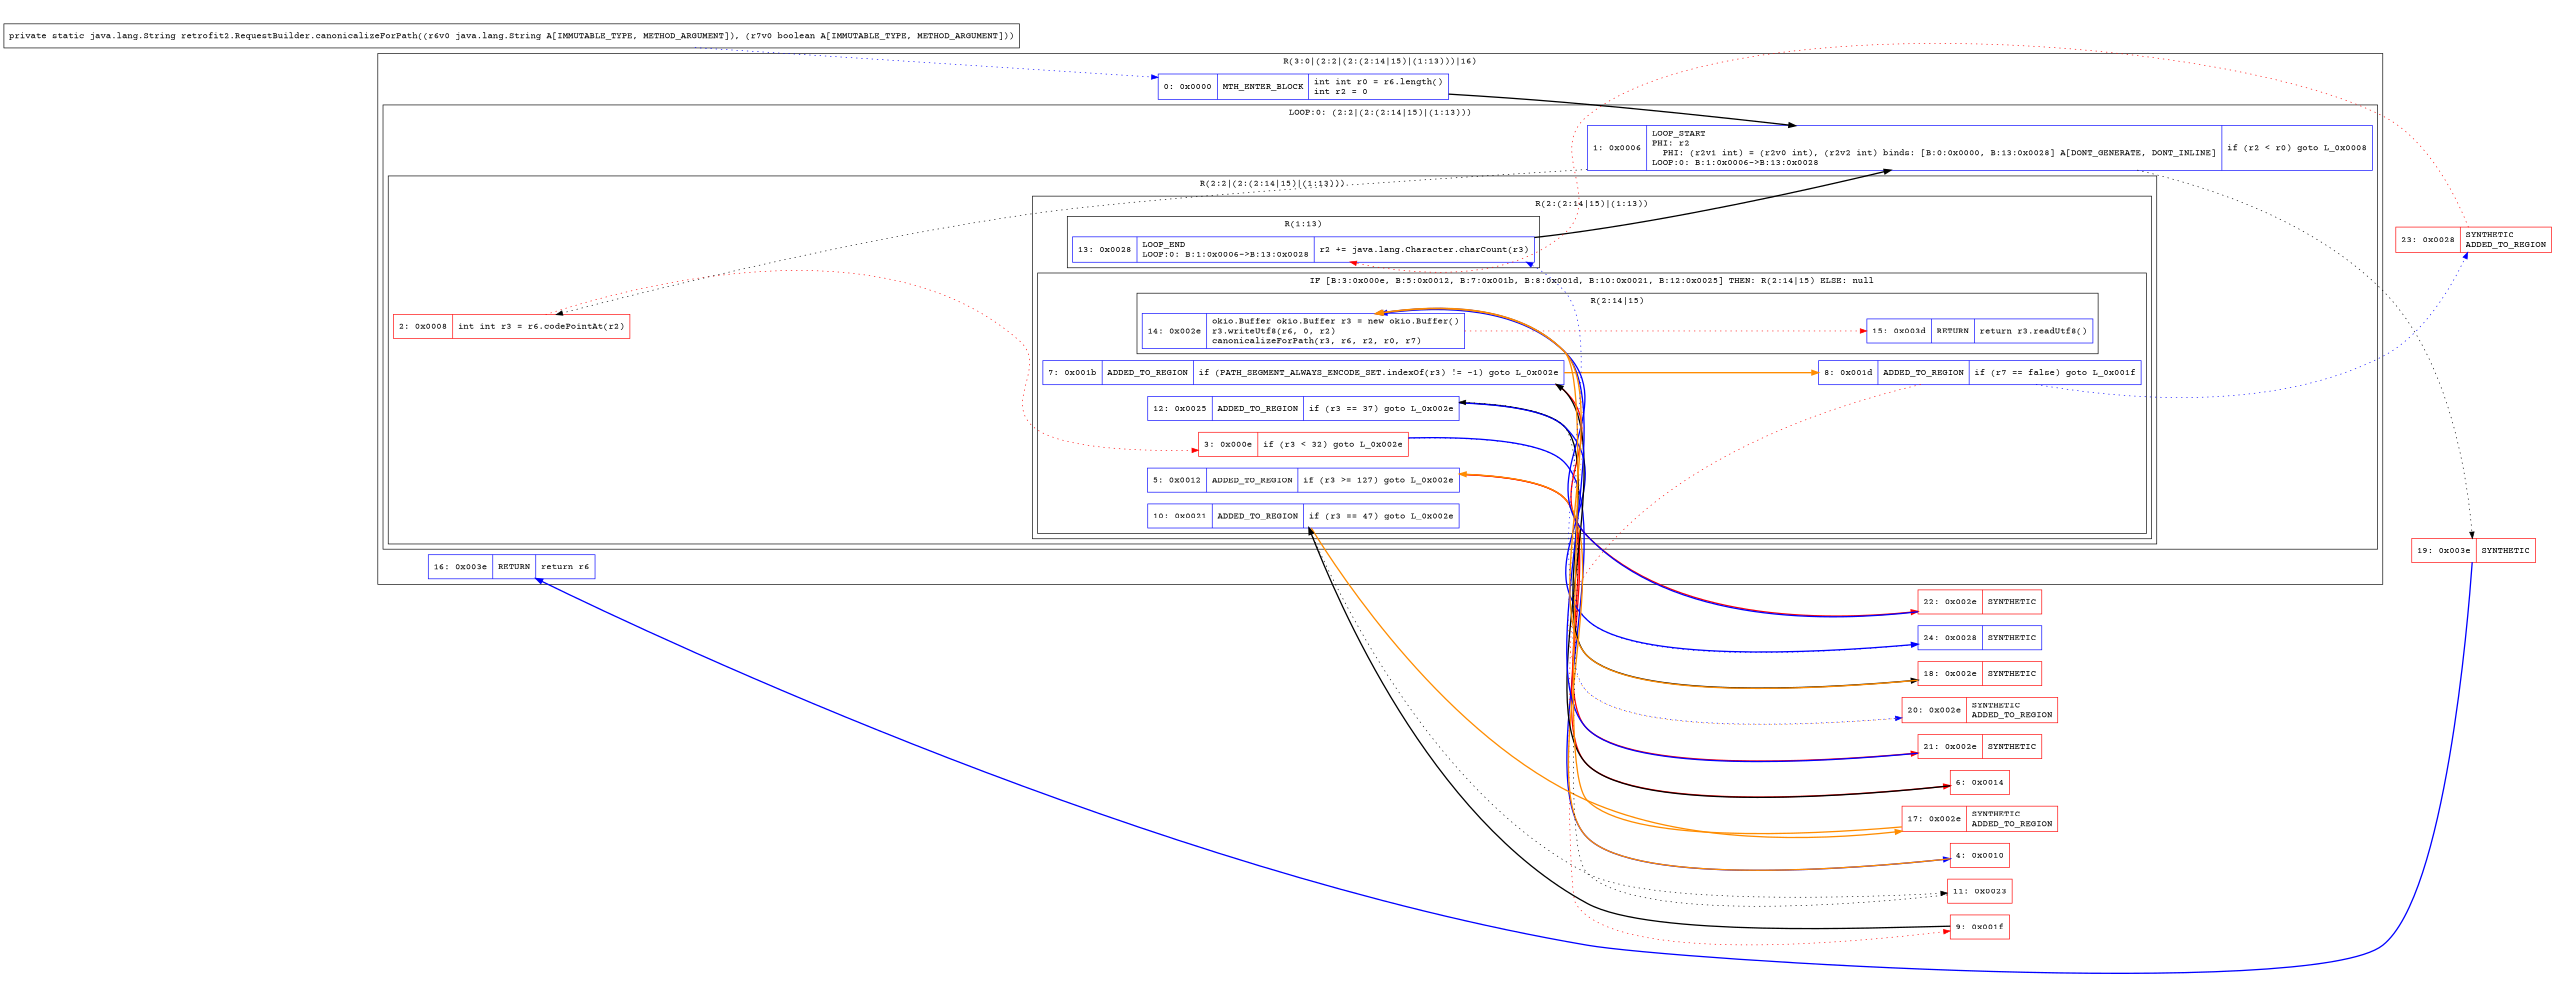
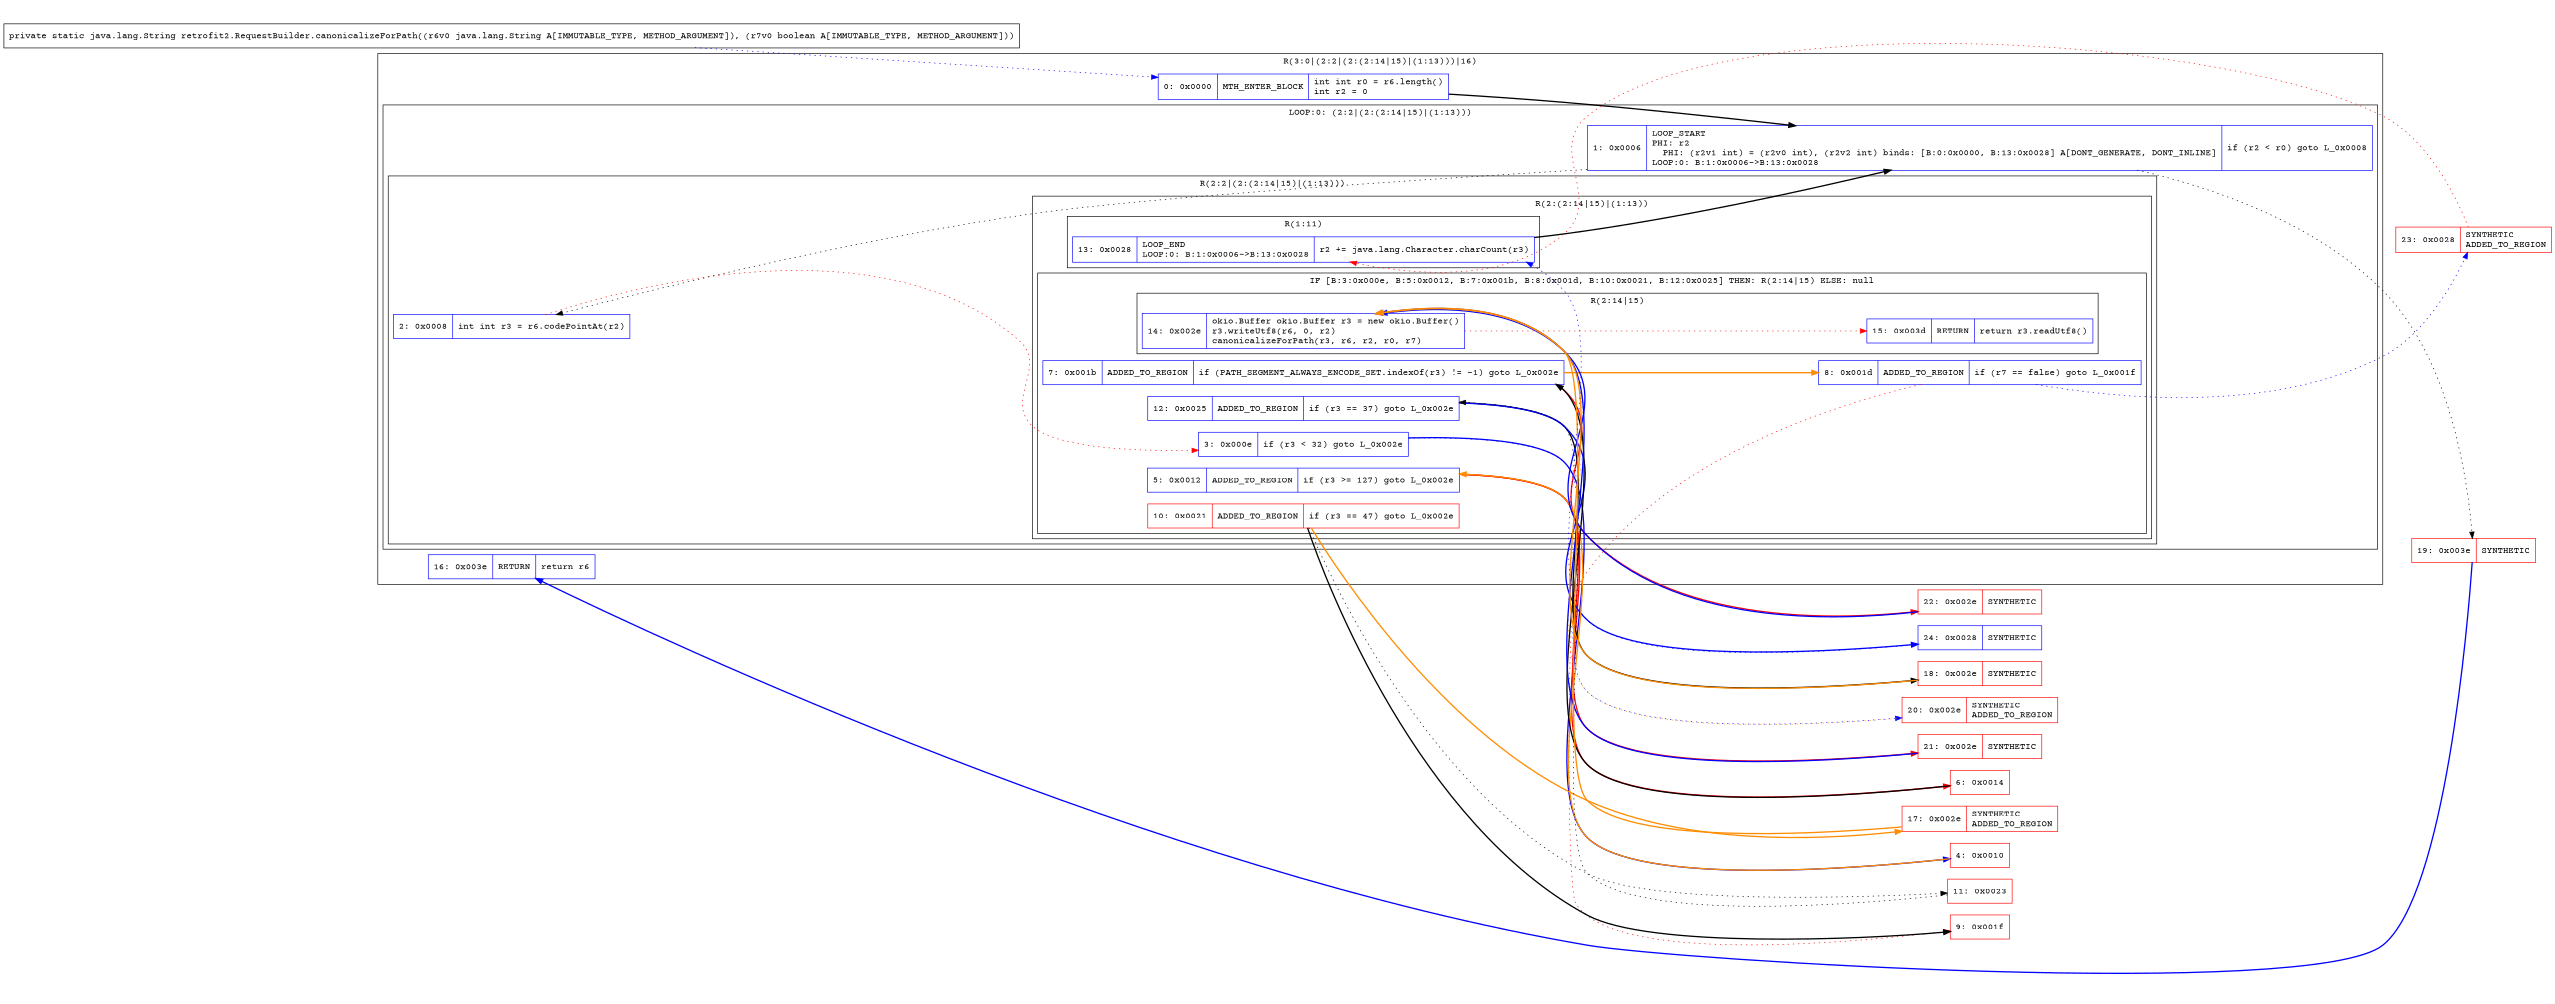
(1303, 224) -> (1303, 224)
(512, 326) -> (512, 326)
(1303, 444) -> (1303, 444)
(1303, 516) -> (1303, 516)
(1544, 875) -> (1534, 879)
